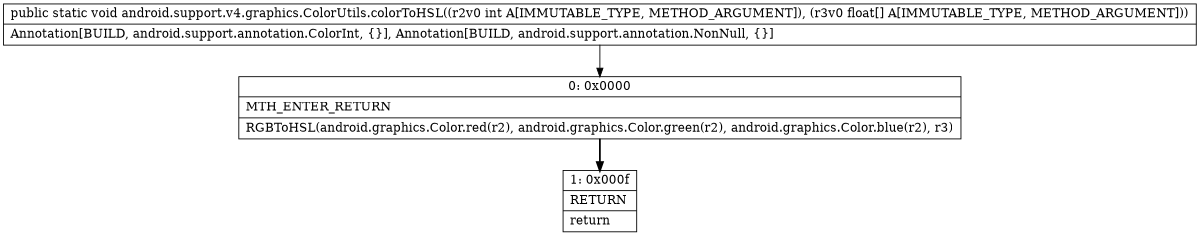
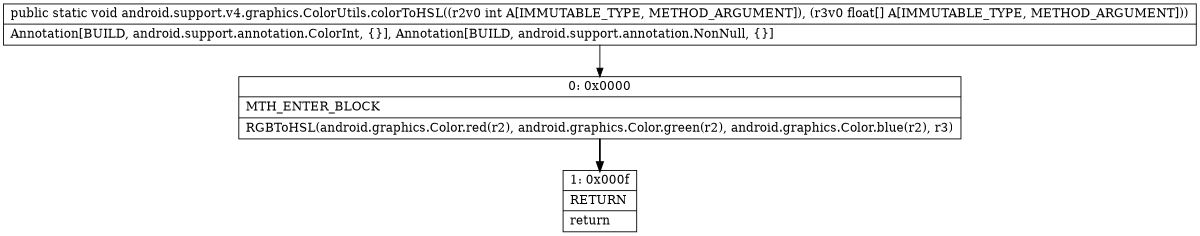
(319, 107) -> (313, 107)
